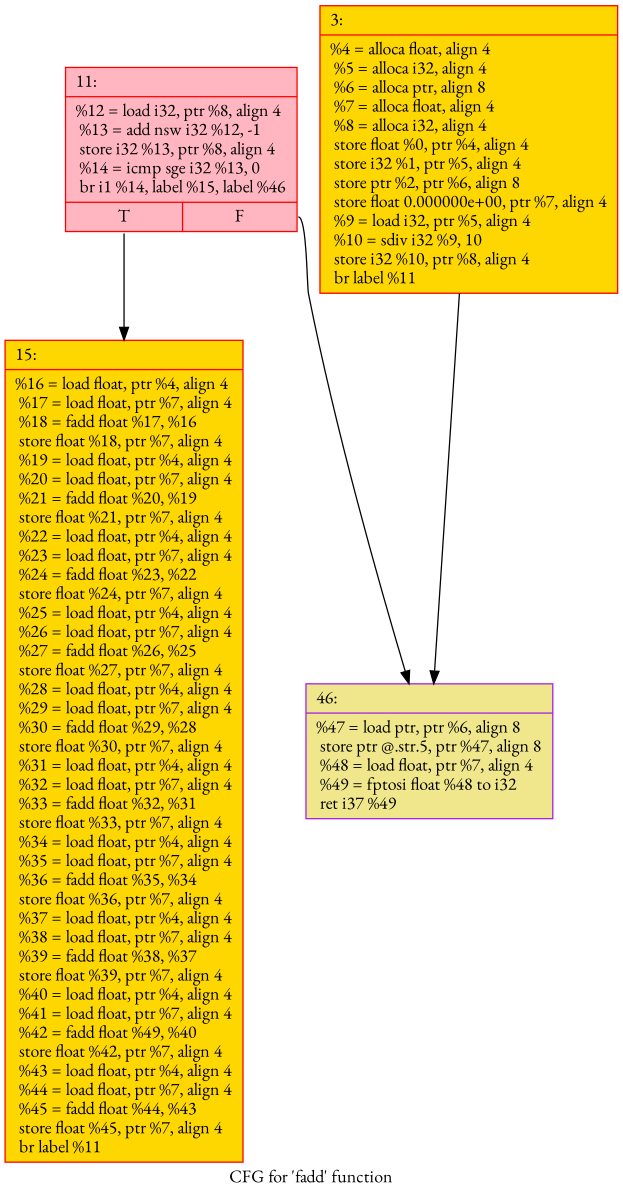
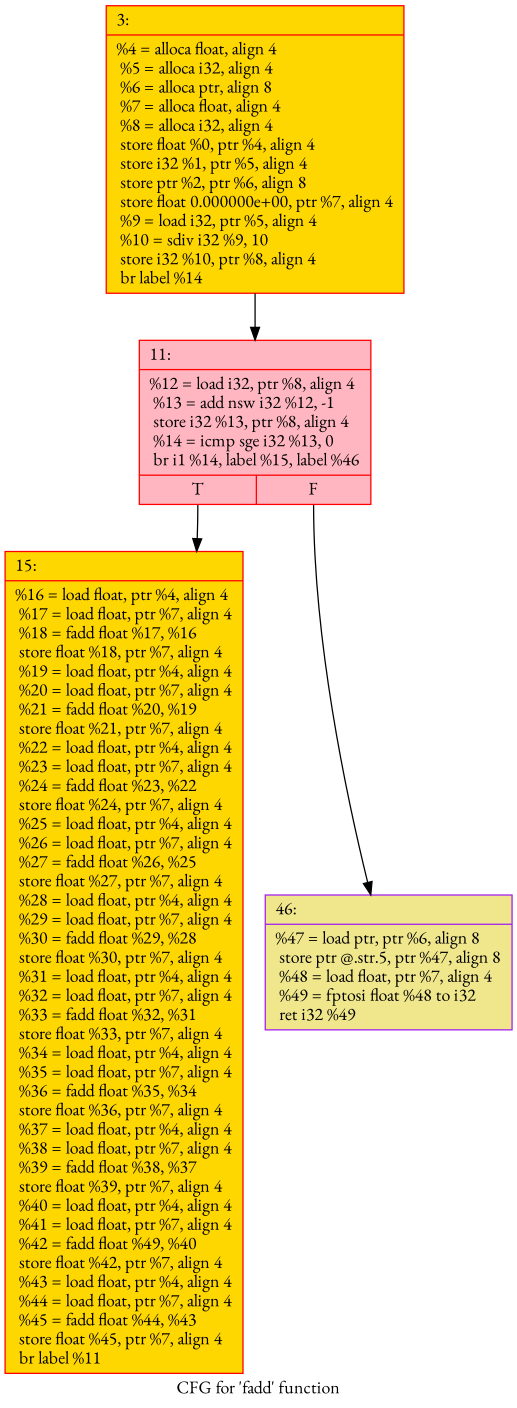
(373, 278) -> (160, 278)
(447, 482) -> (255, 310)
(357, 803) -> (316, 1015)
